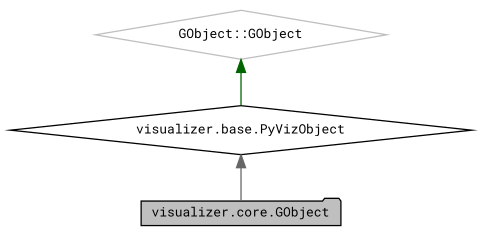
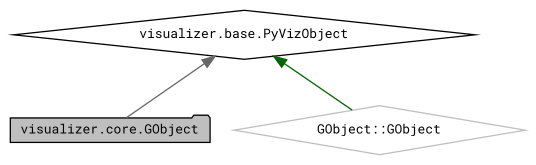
(241, 89) -> (318, 87)
